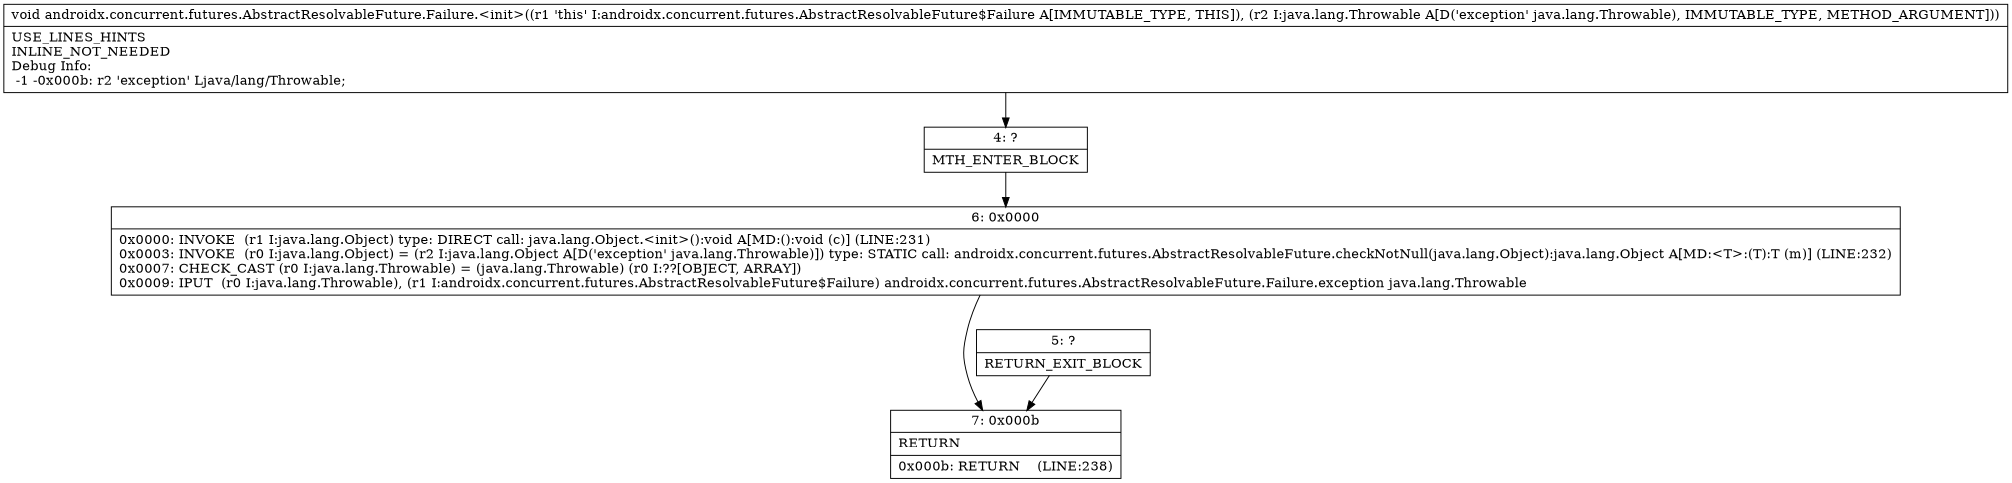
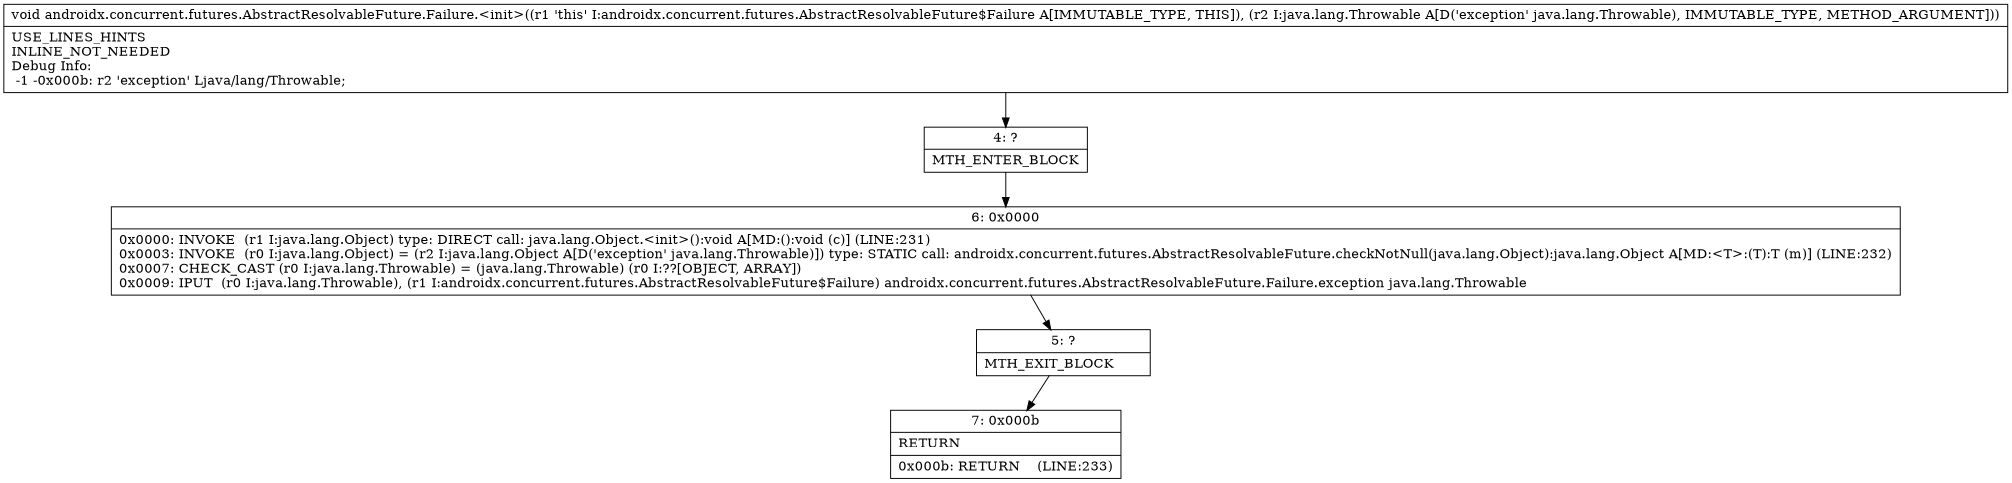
(964, 348) -> (1038, 308)
(1063, 364) -> (1049, 364)
(1006, 466) -> (1006, 466)
